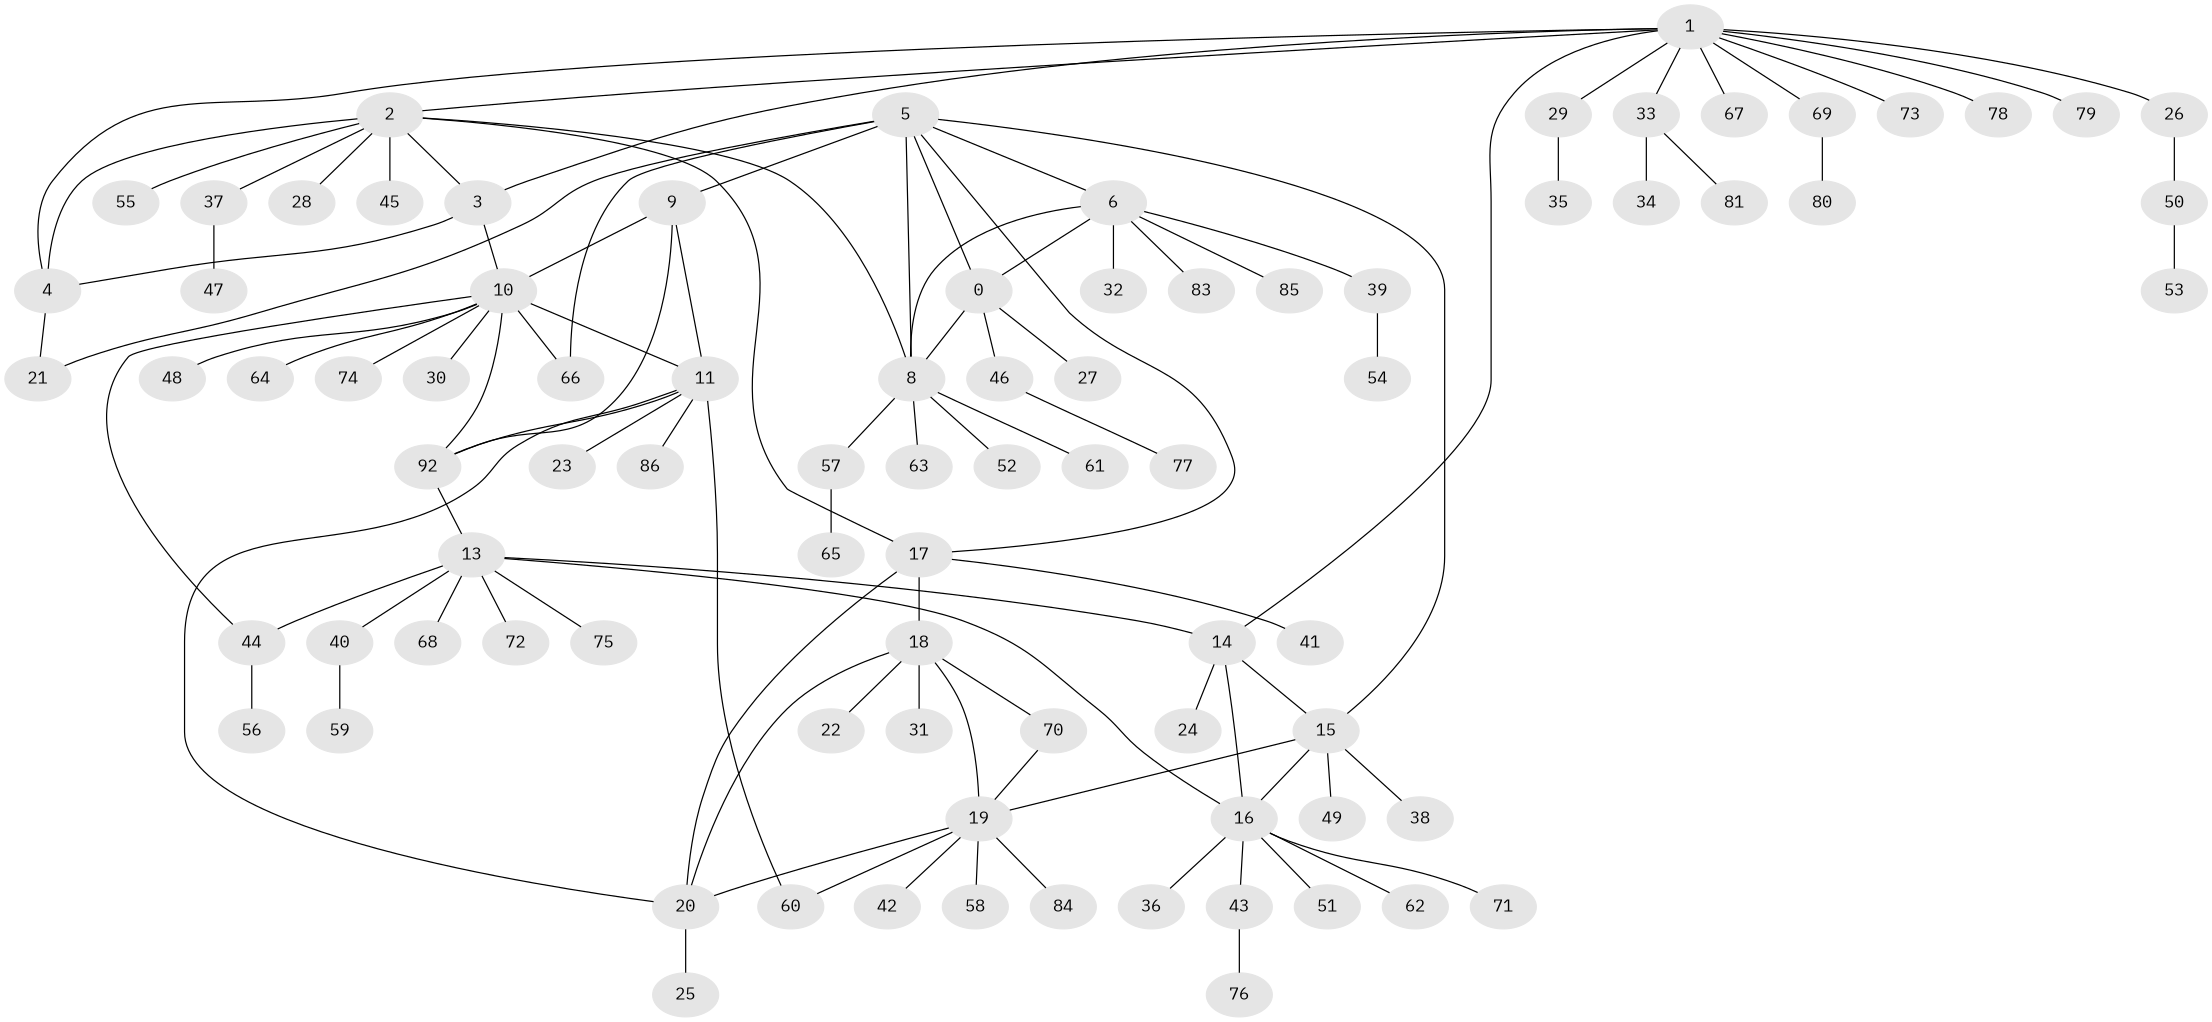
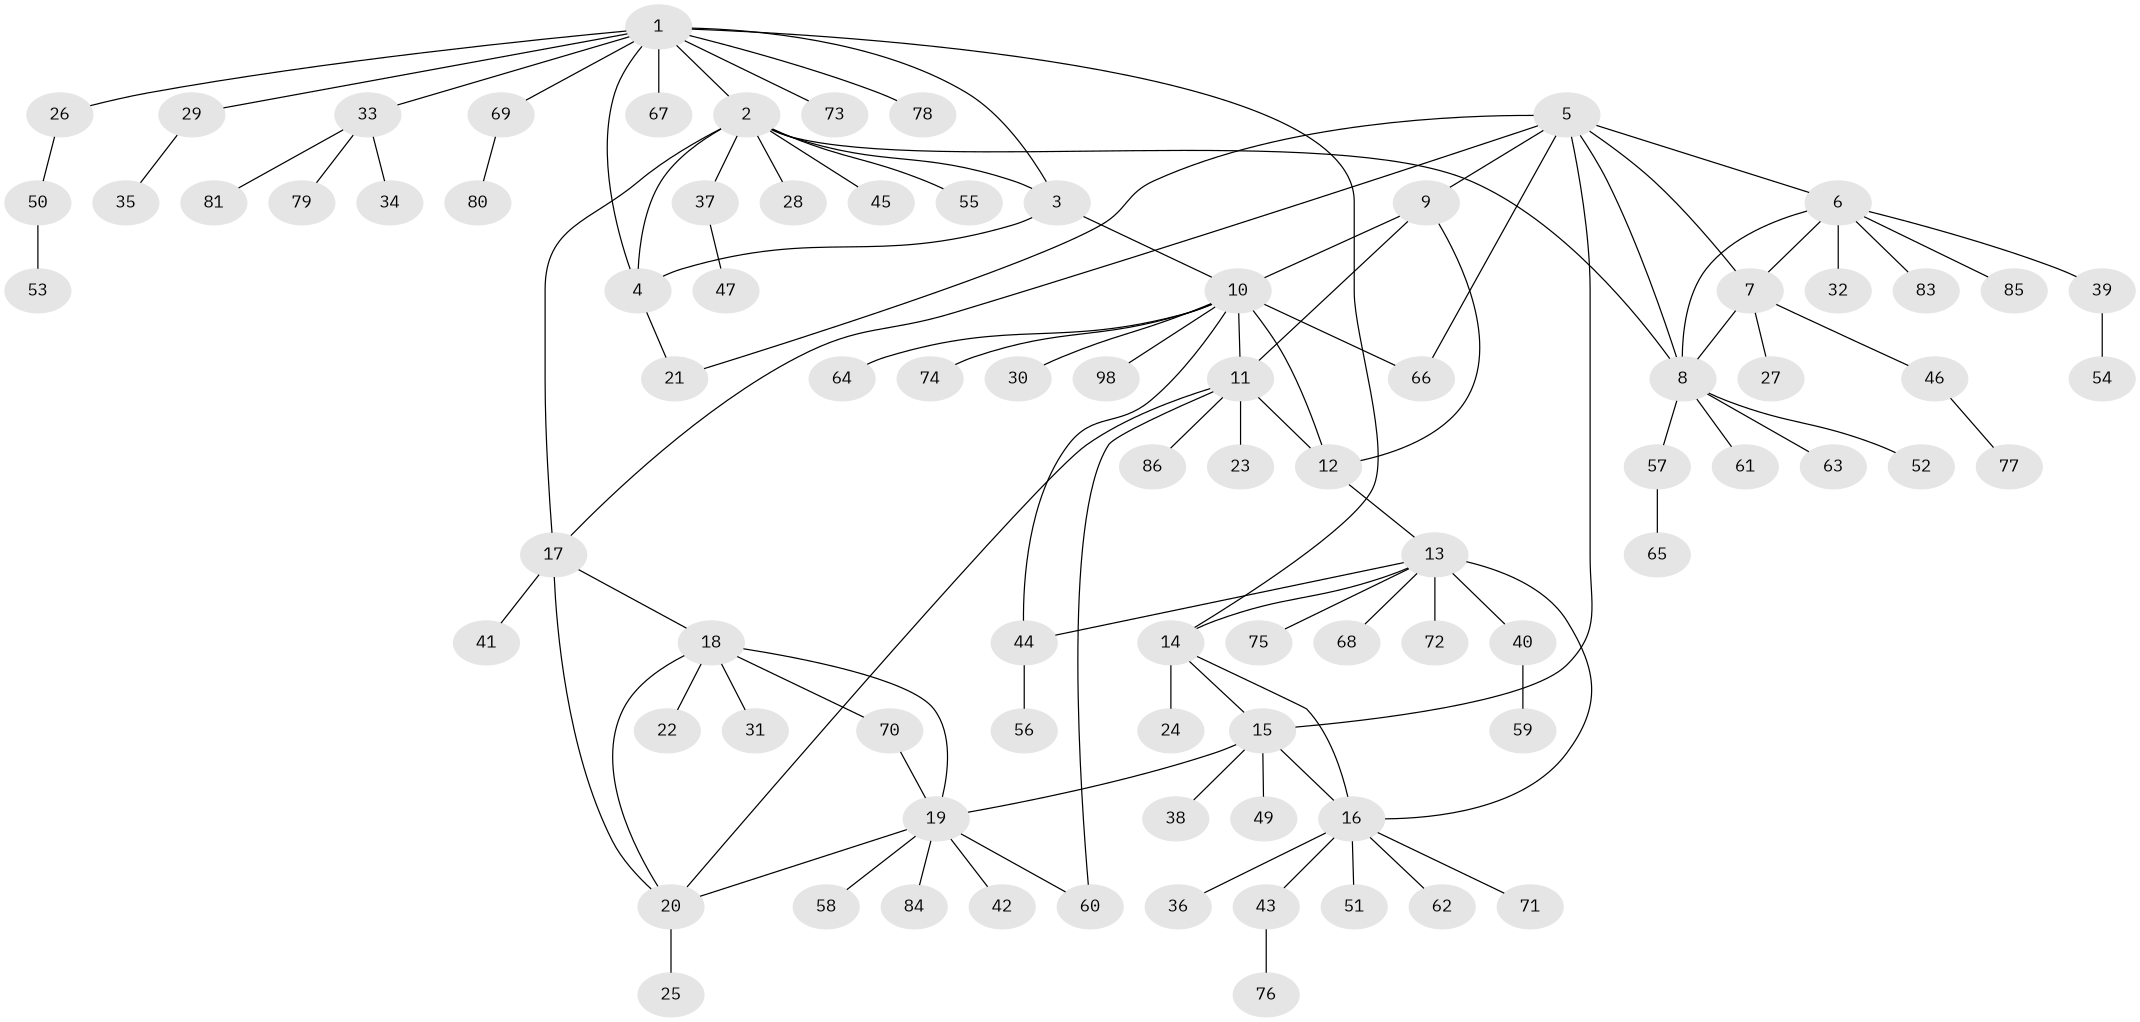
(1894, 56) -> (335, 159)
(979, 291) -> (1750, 291)
(172, 379) -> (1106, 379)
(428, 467) -> (1329, 467)
